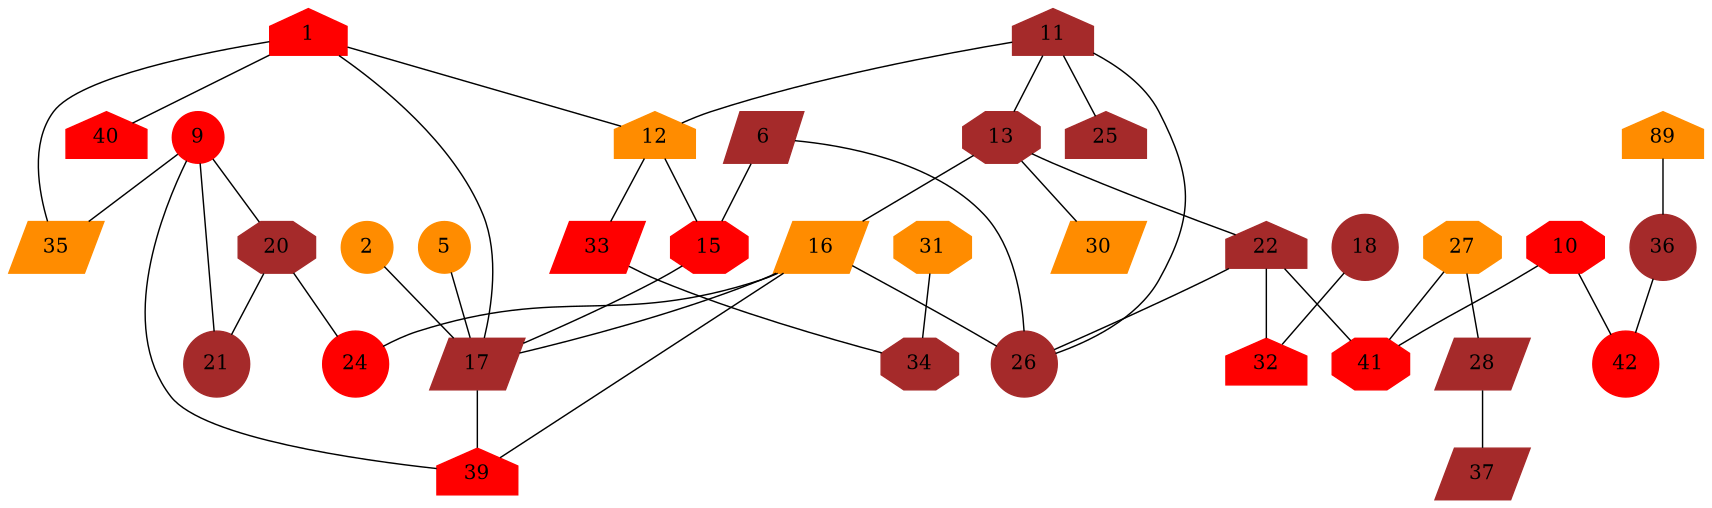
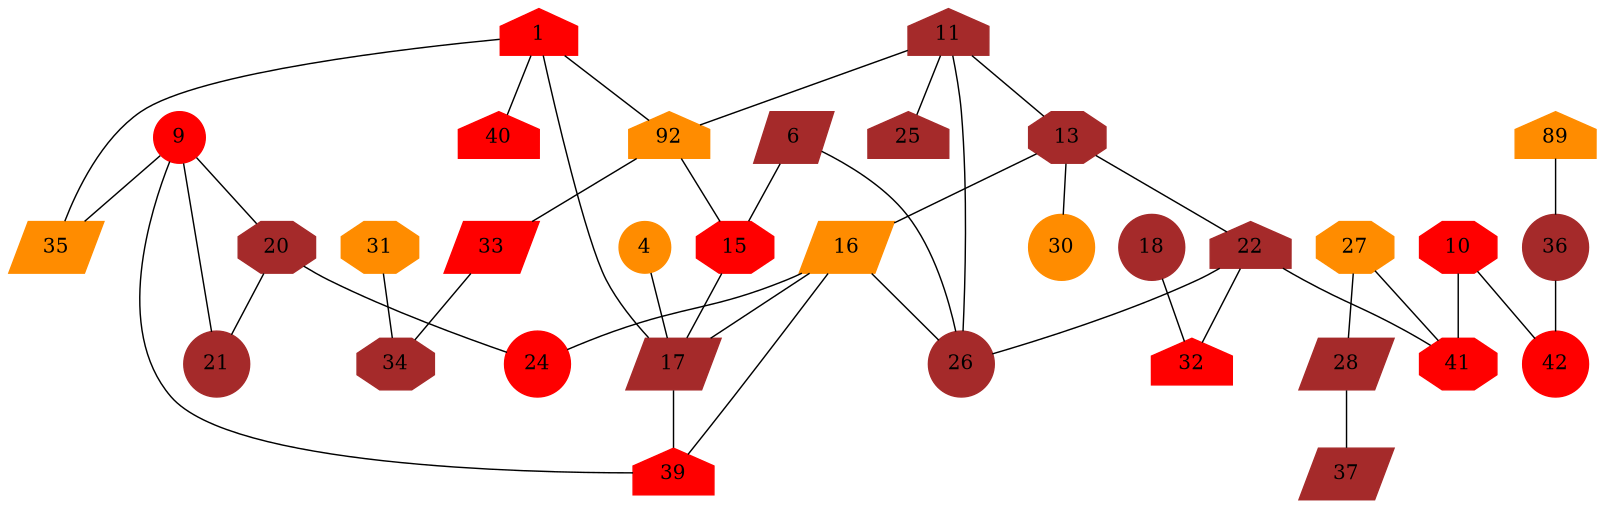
(655, 137) -> (669, 137)
(367, 247) -> none
(444, 247) -> (645, 247)
(1099, 247) -> (1062, 247)
